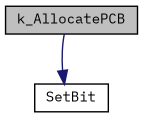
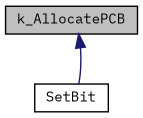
(62, 52) -> (81, 66)
